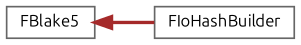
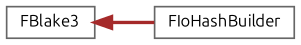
(51, 22) -> (51, 22)
